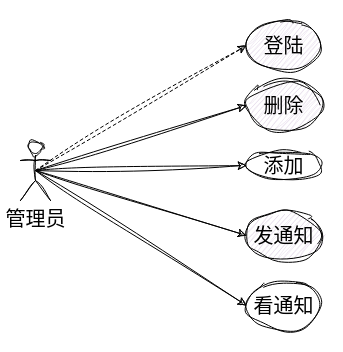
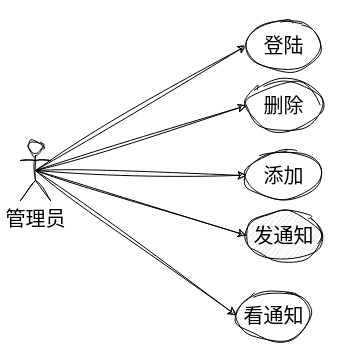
(284, 46) -> (284, 46)
(144, 106) -> (144, 106)
(284, 106) -> (284, 106)
(284, 166) -> (284, 176)
(284, 306) -> (274, 316)
